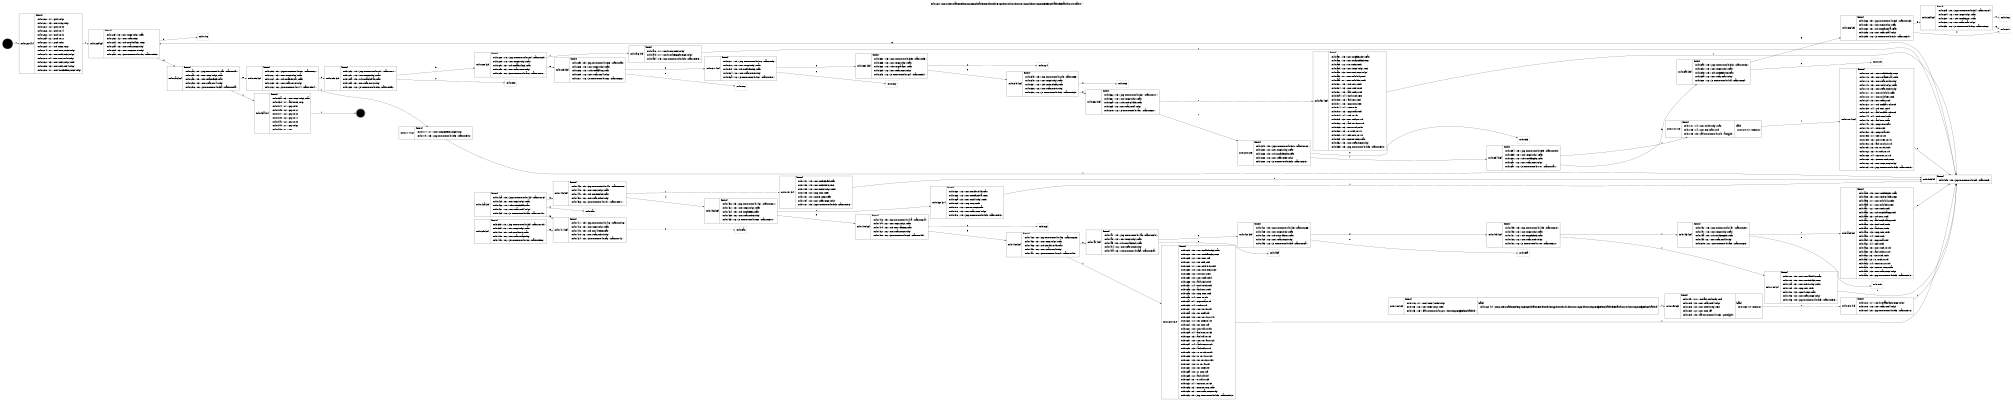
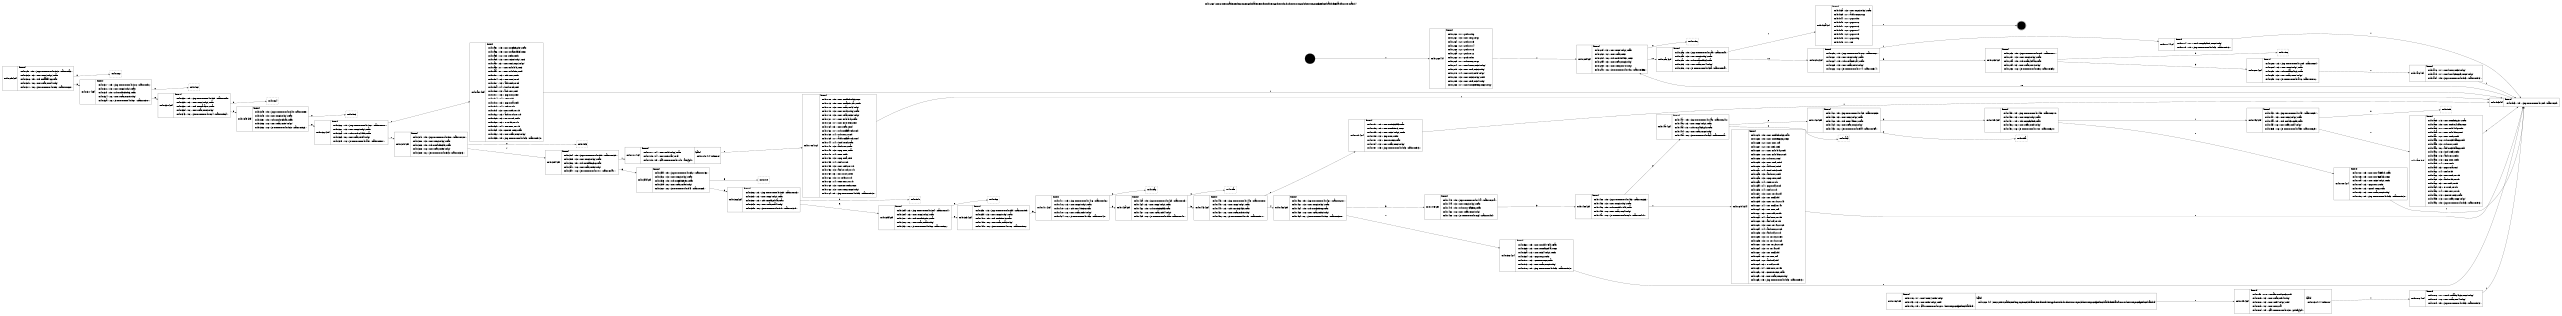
(1995, 27) -> (954, 218)
(550, 67) -> none
(549, 217) -> (1112, 208)
(1043, 227) -> none
